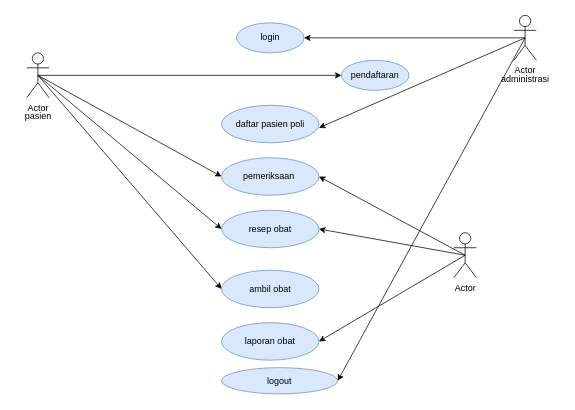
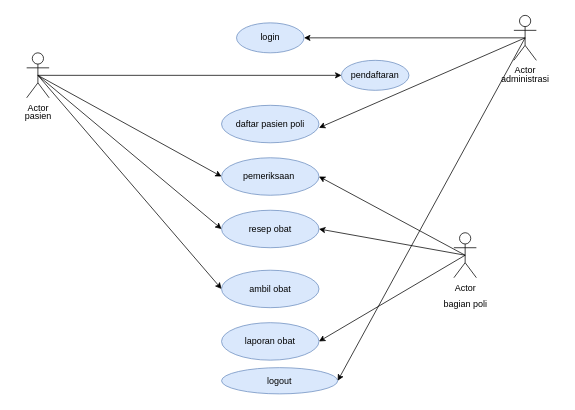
none -> (465, 304)
